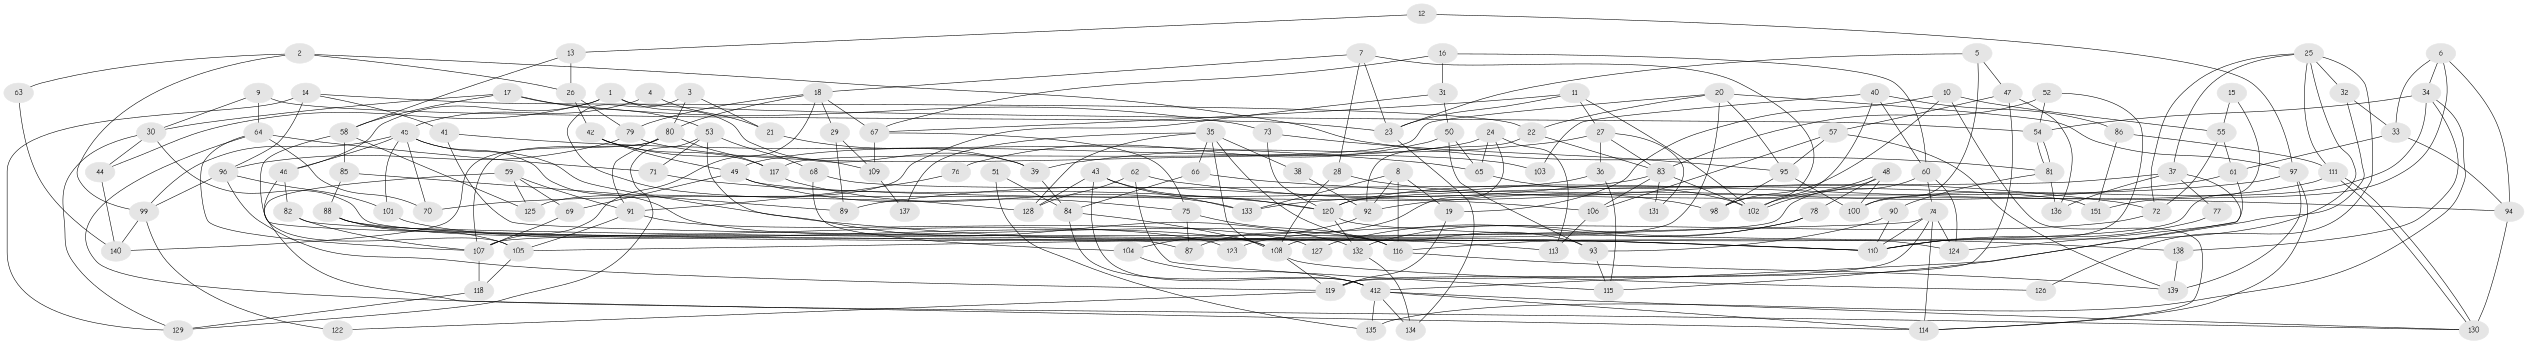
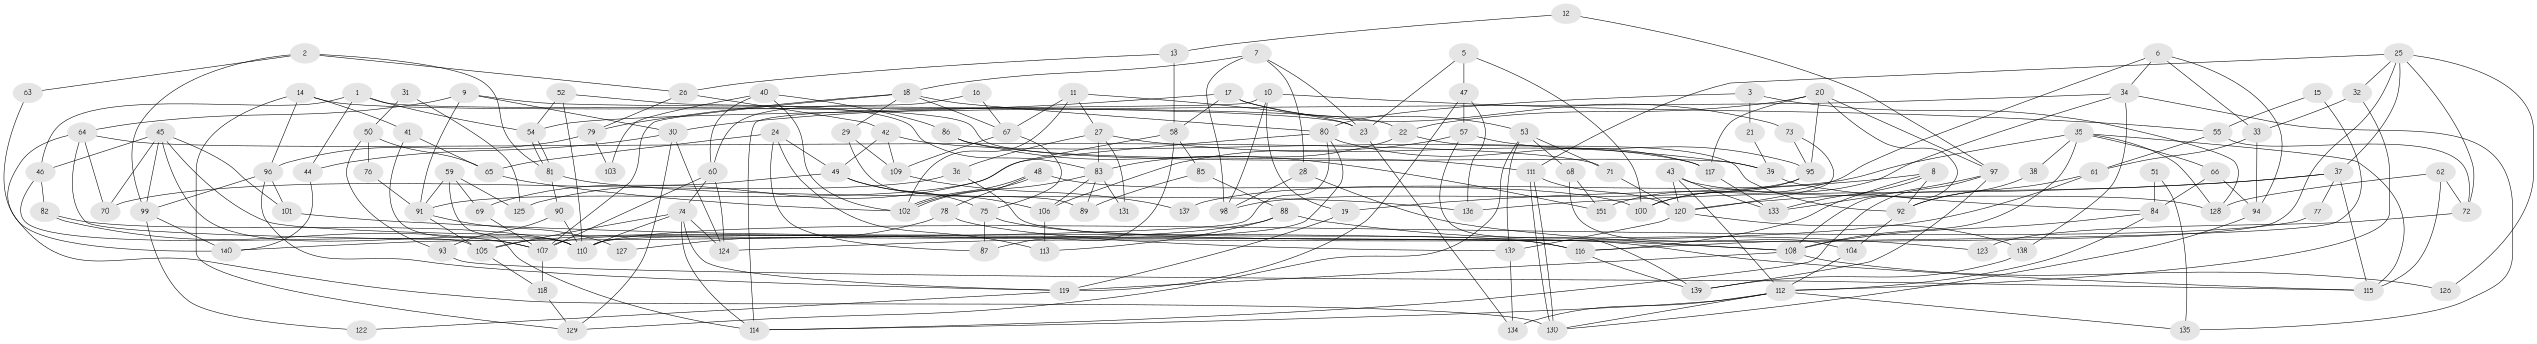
(1443, 73) -> none
(650, 93) -> none
none -> (438, 143)
(1315, 224) -> (2299, 153)
(1376, 291) -> (1781, 291)
